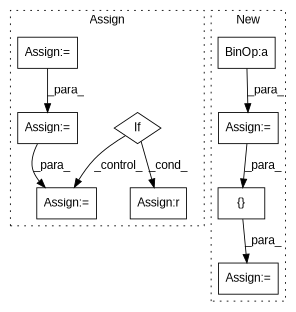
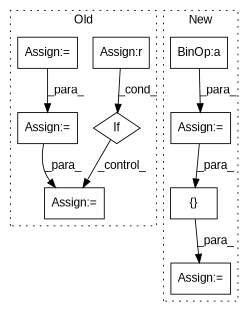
(107, 20) -> (83, 20)
(146, 160) -> (119, 86)
